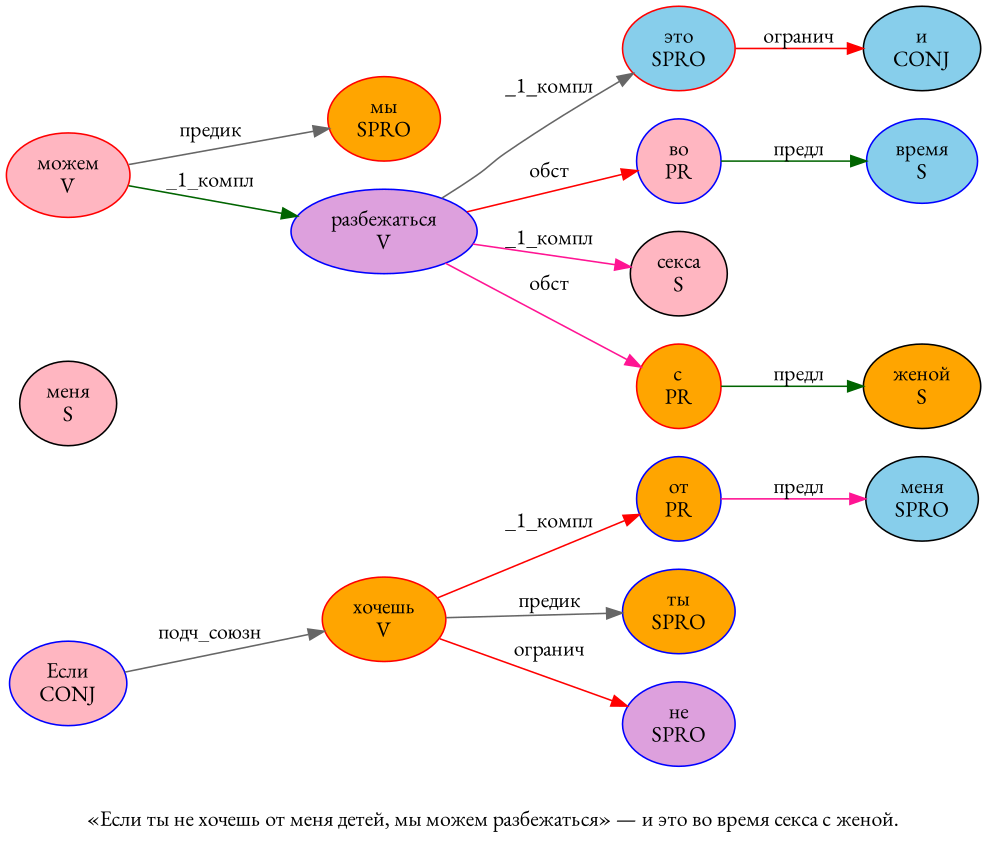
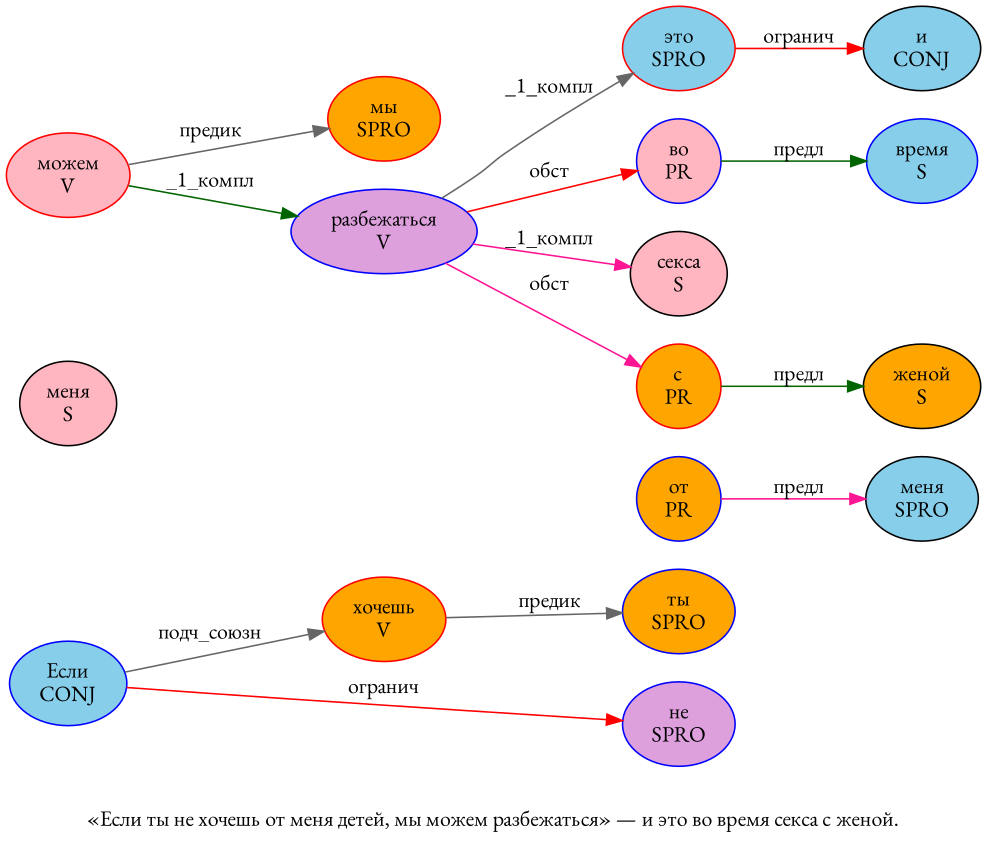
(531, 559) -> none
(526, 670) -> (367, 704)
(68, 683) -> (68, 683)
